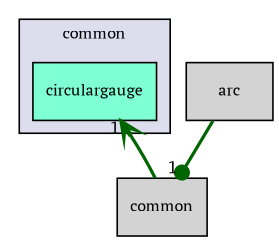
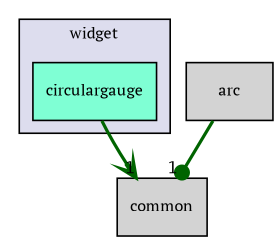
(95, 35) -> (95, 35)
(143, 156) -> (114, 143)
